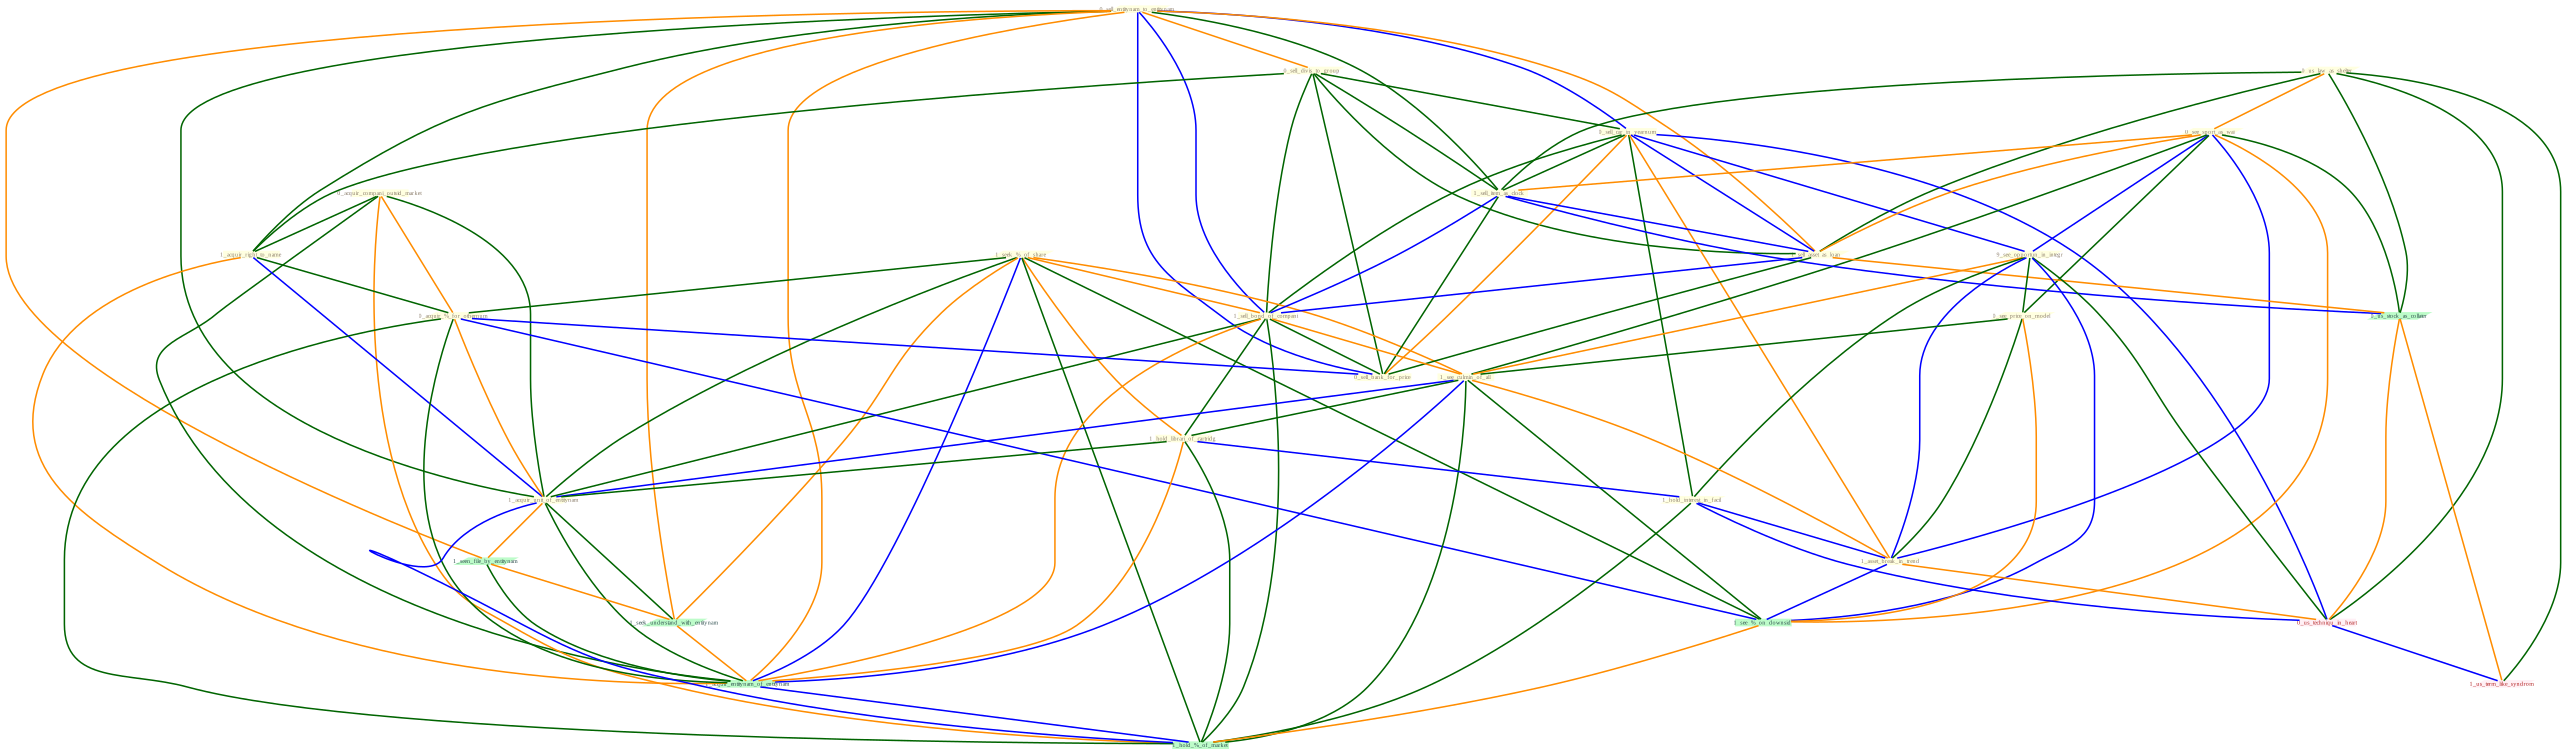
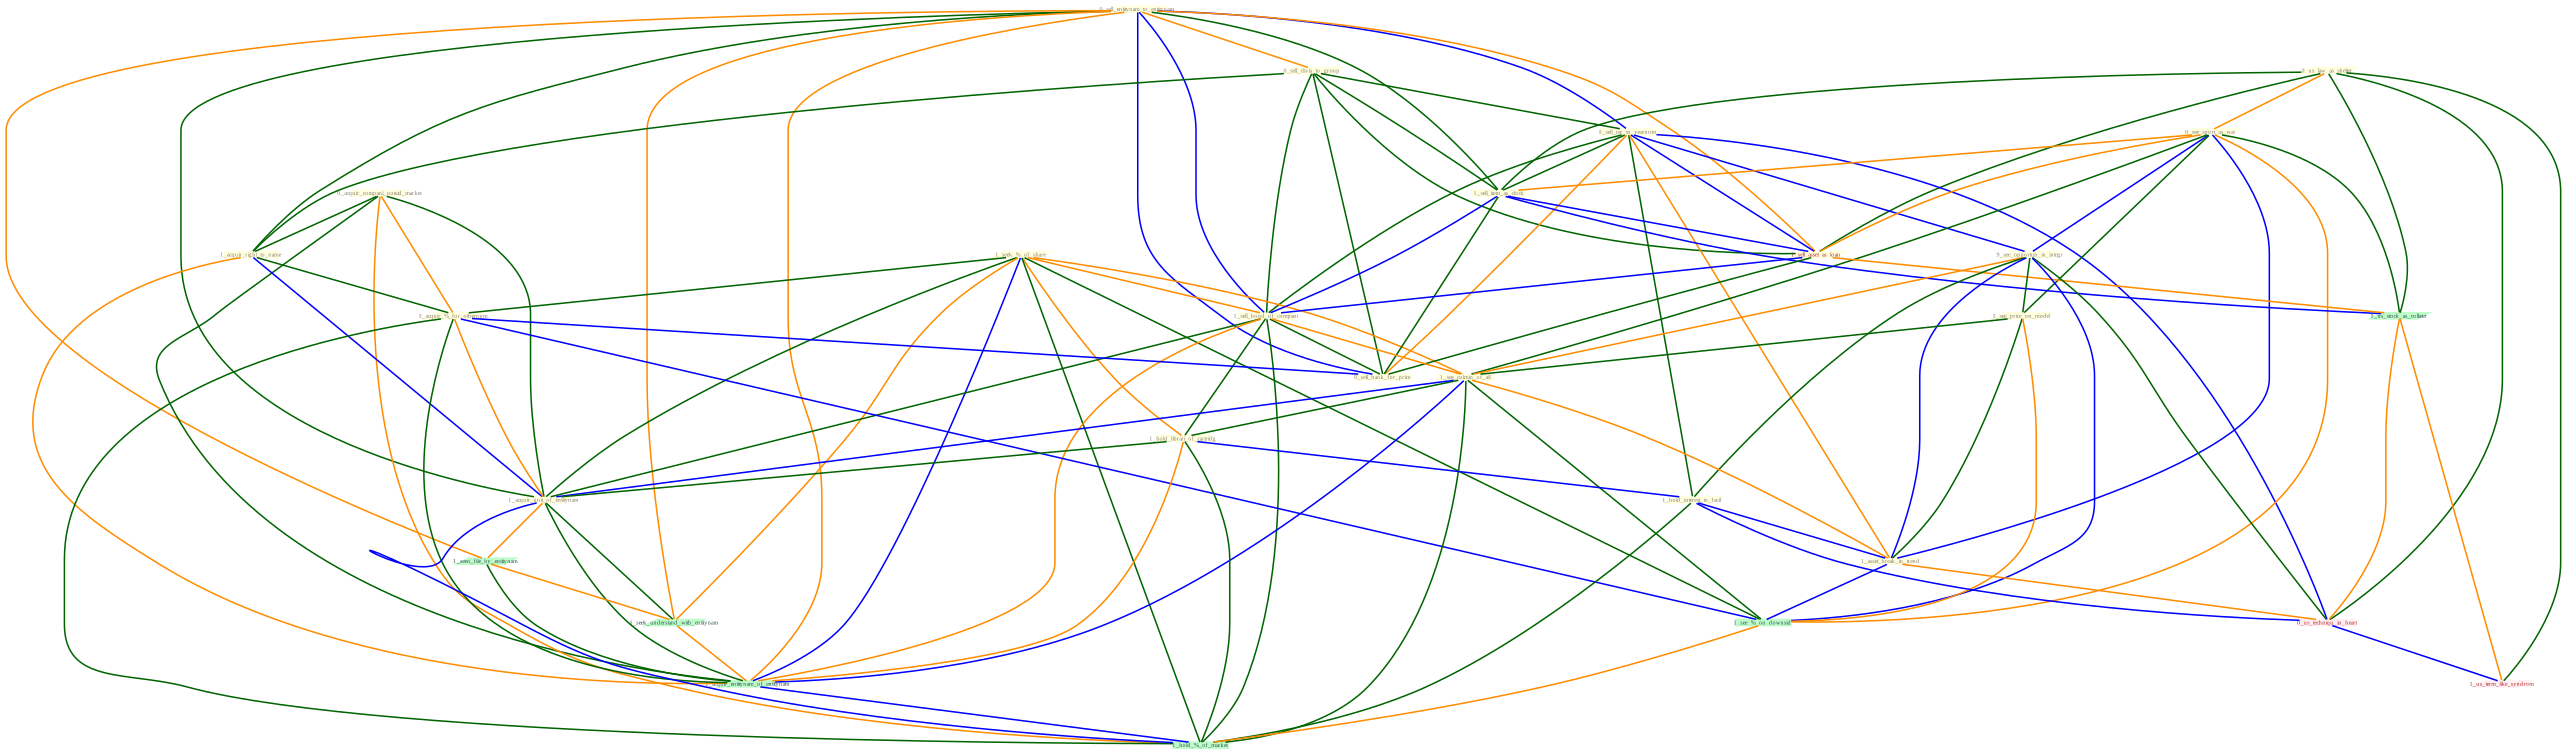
(1817, 255) -> (1817, 255)
